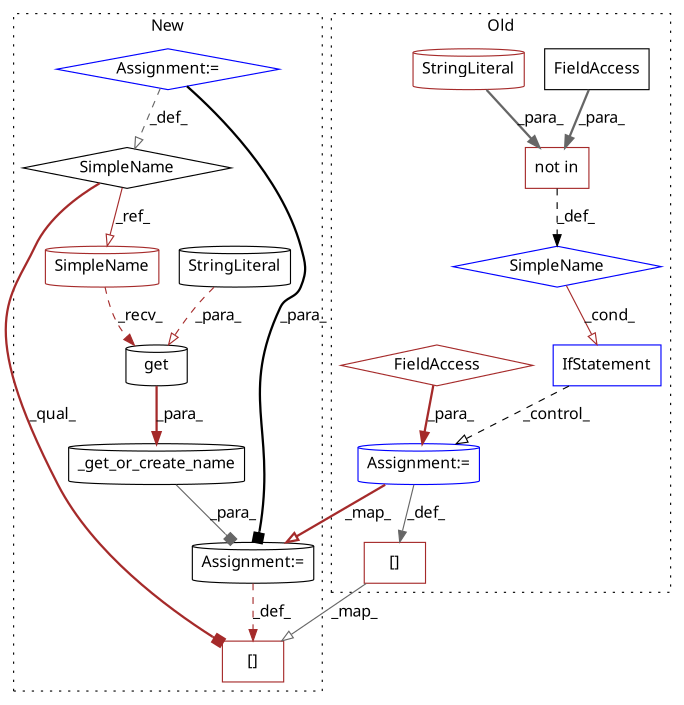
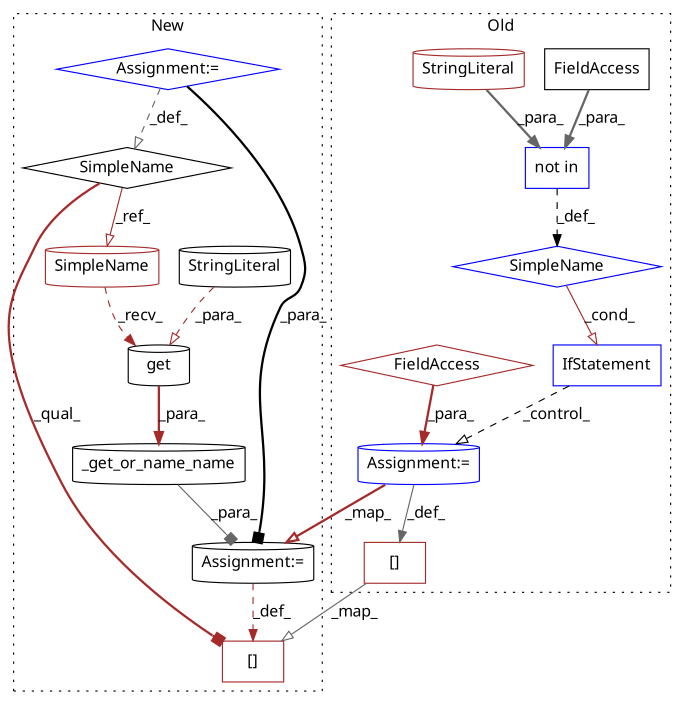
(557, 168) -> (557, 168)
(157, 464) -> (159, 464)
